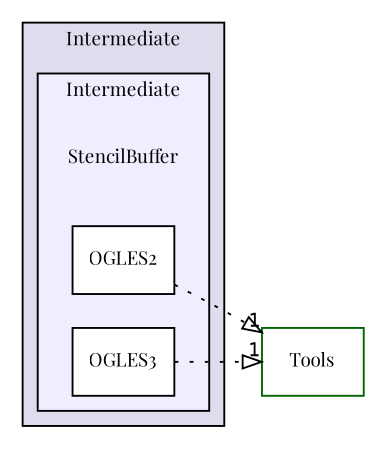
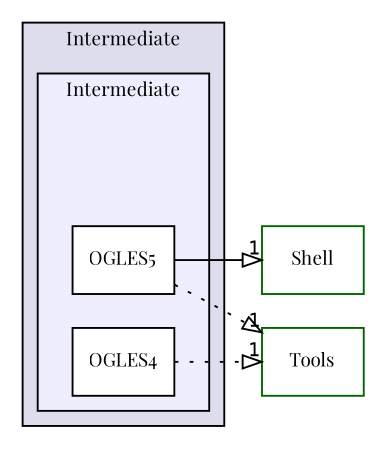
(123, 158) -> none
(123, 260) -> (123, 260)
none -> (313, 260)
(123, 362) -> (123, 362)
